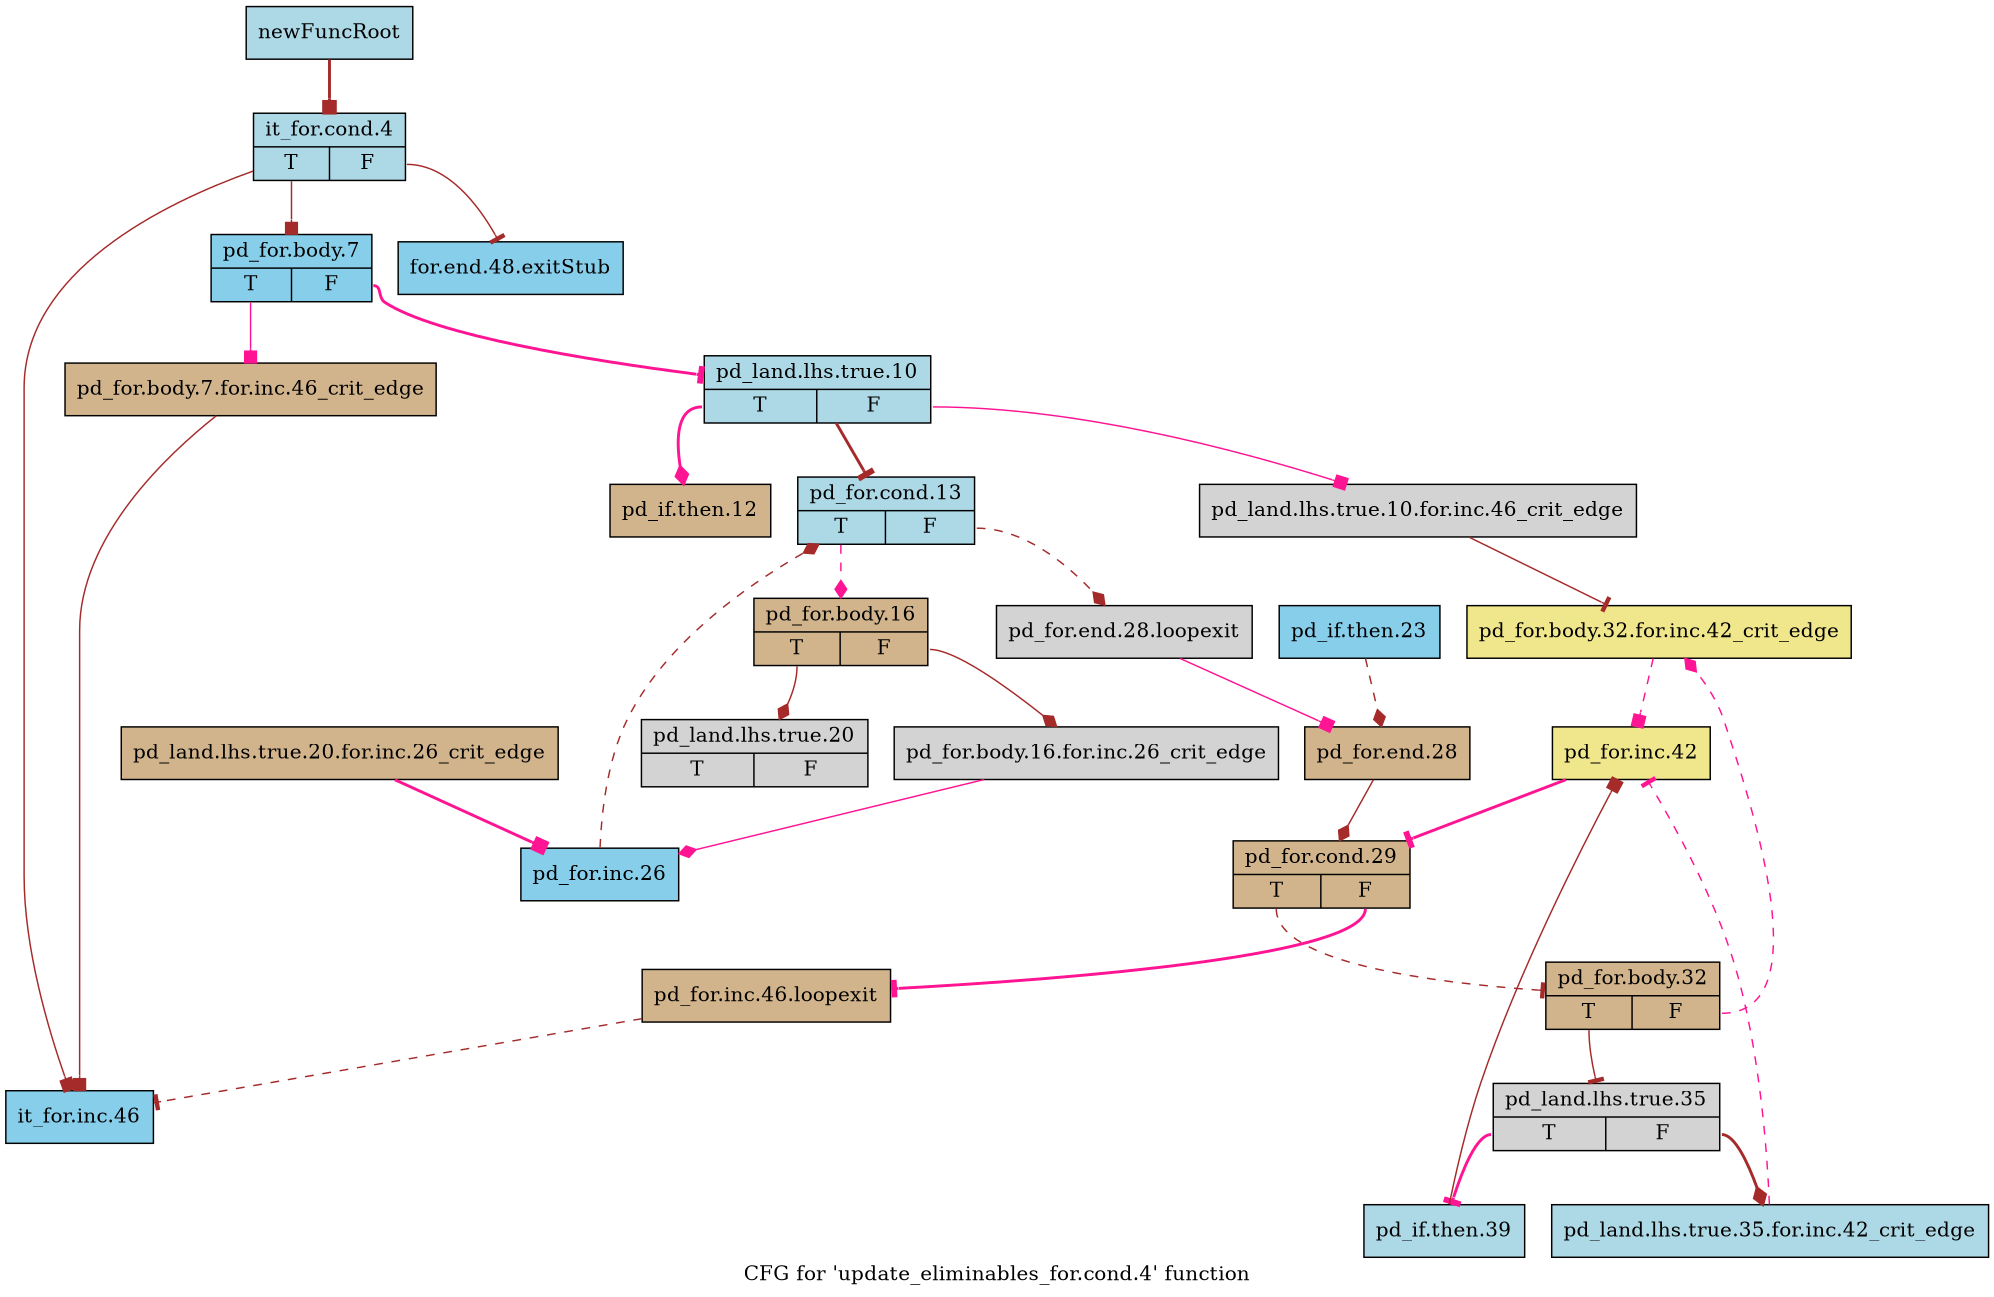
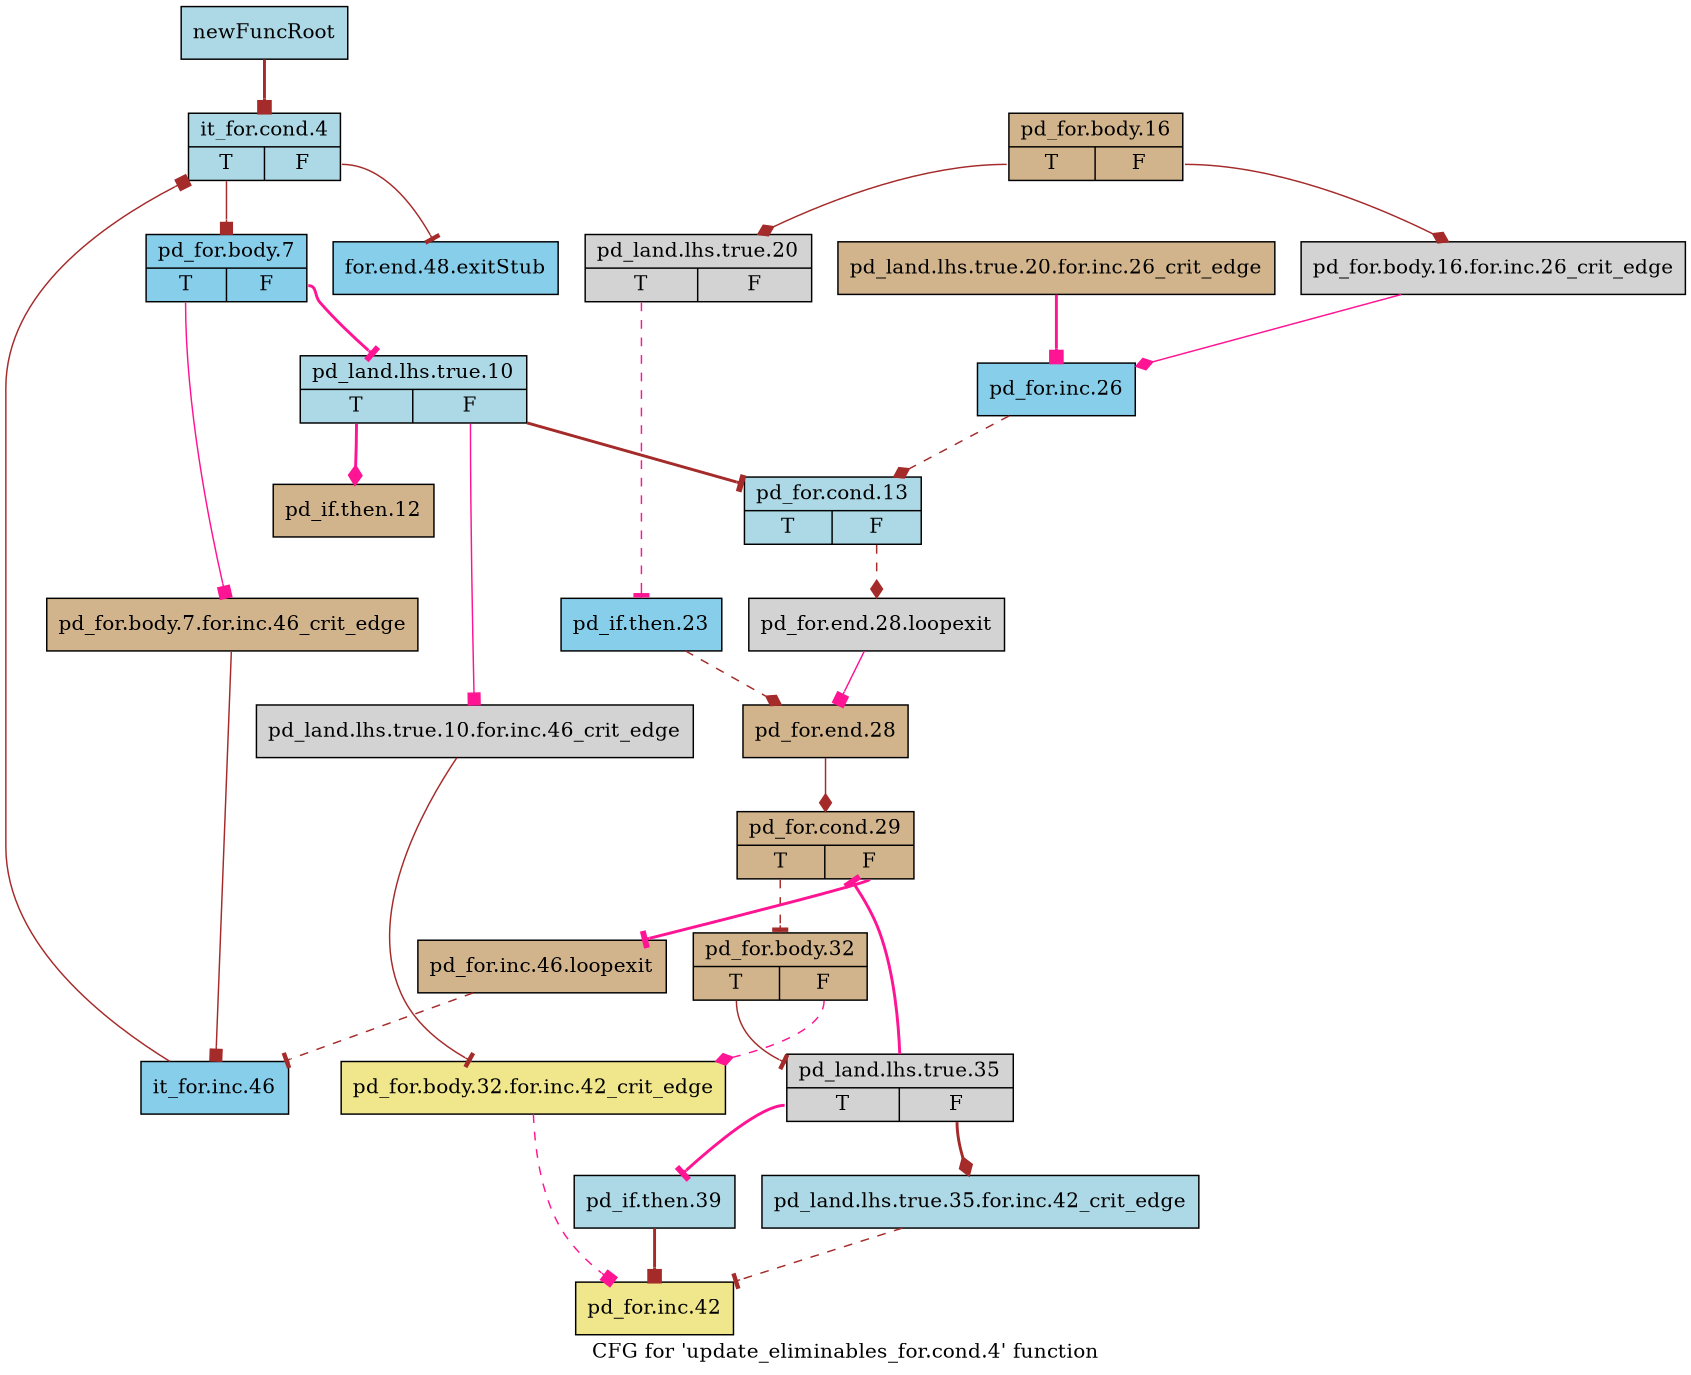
none -> (641, 439)
(841, 563) -> none
(24, 567) -> (6, 620)
(1490, 809) -> (889, 966)
(1740, 987) -> (821, 1254)
(1511, 1003) -> (655, 1248)
